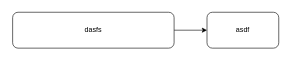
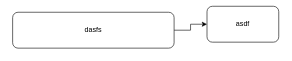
(243, 30) -> (243, 24)
